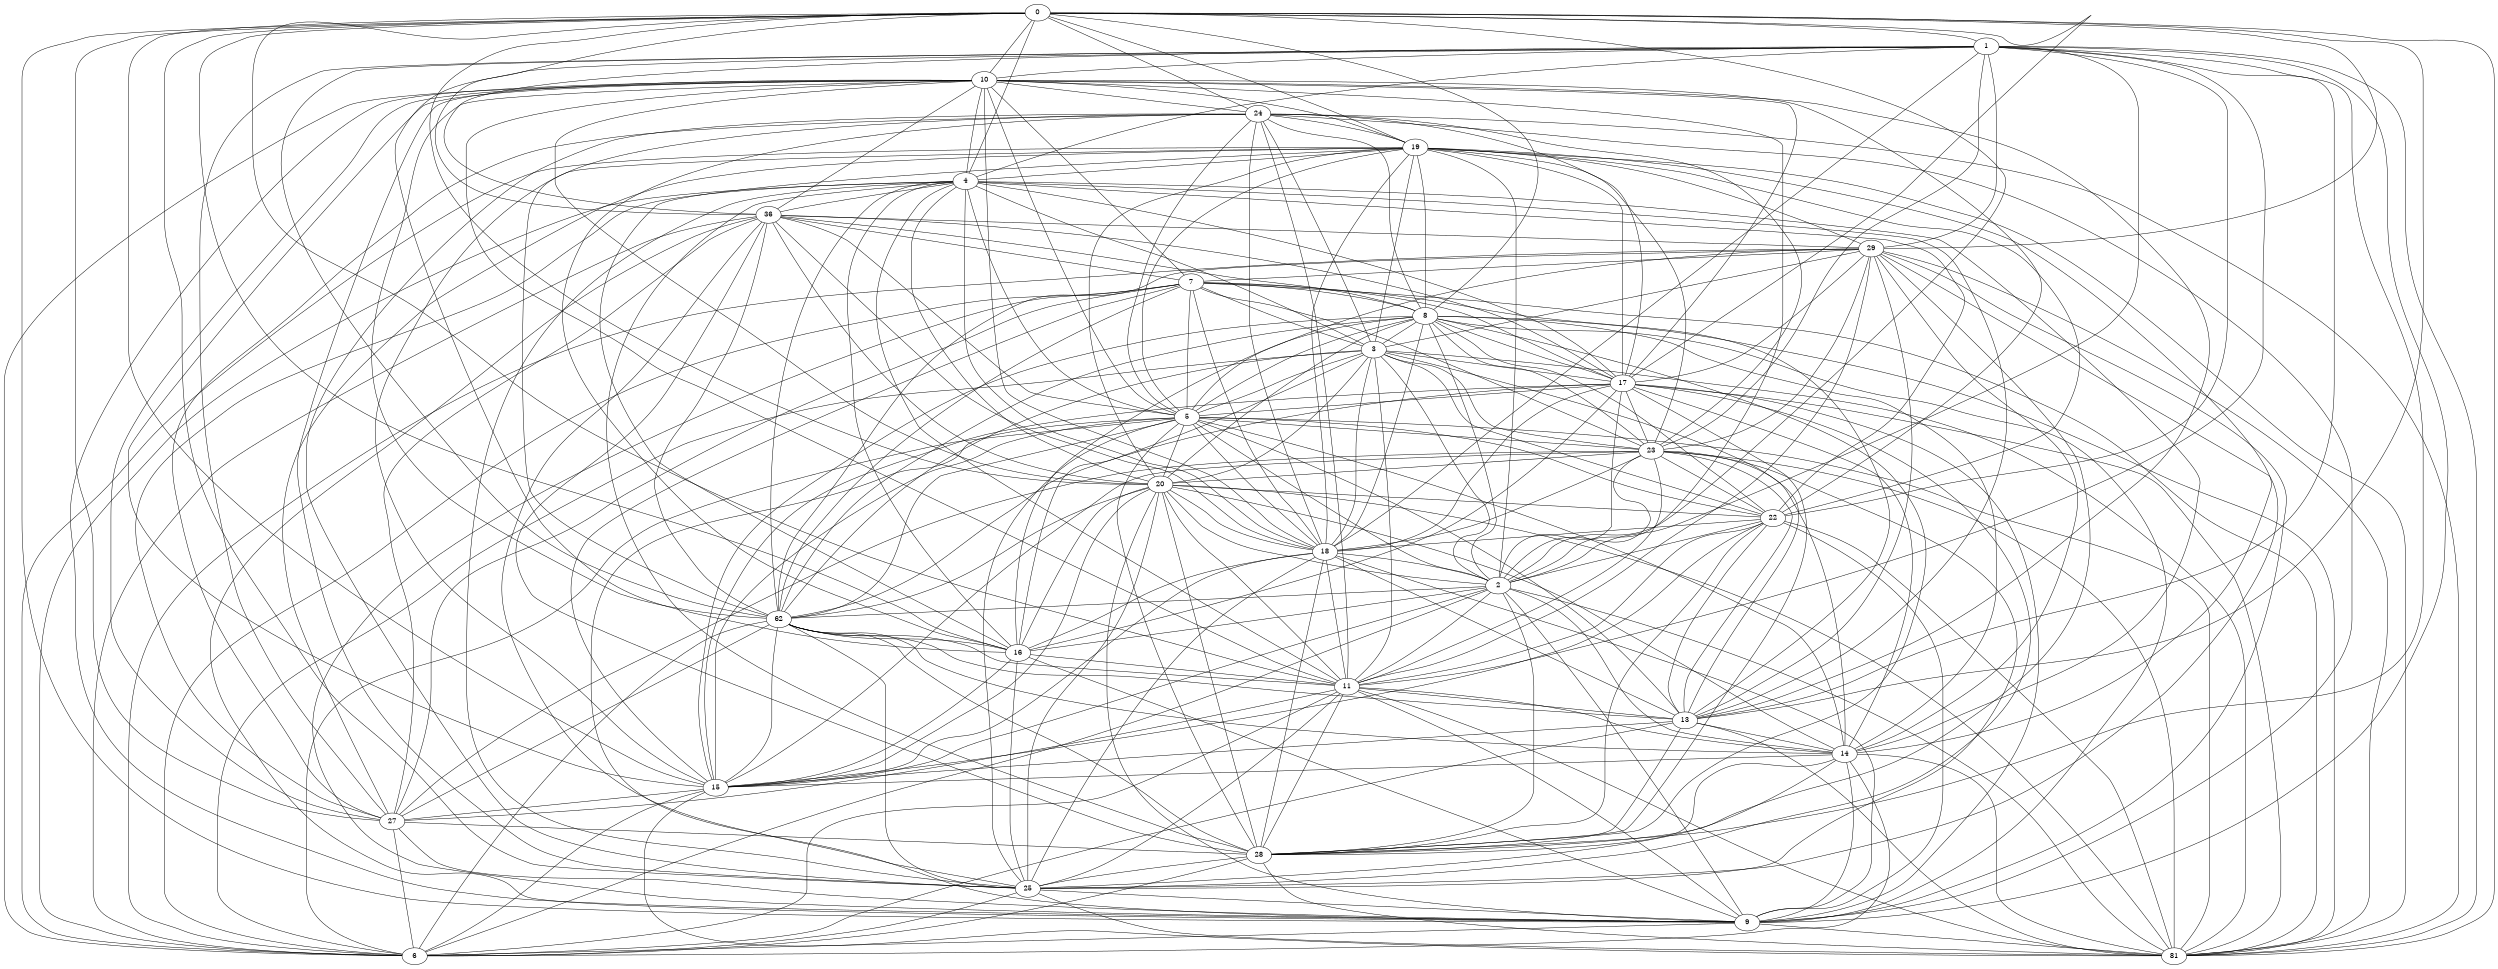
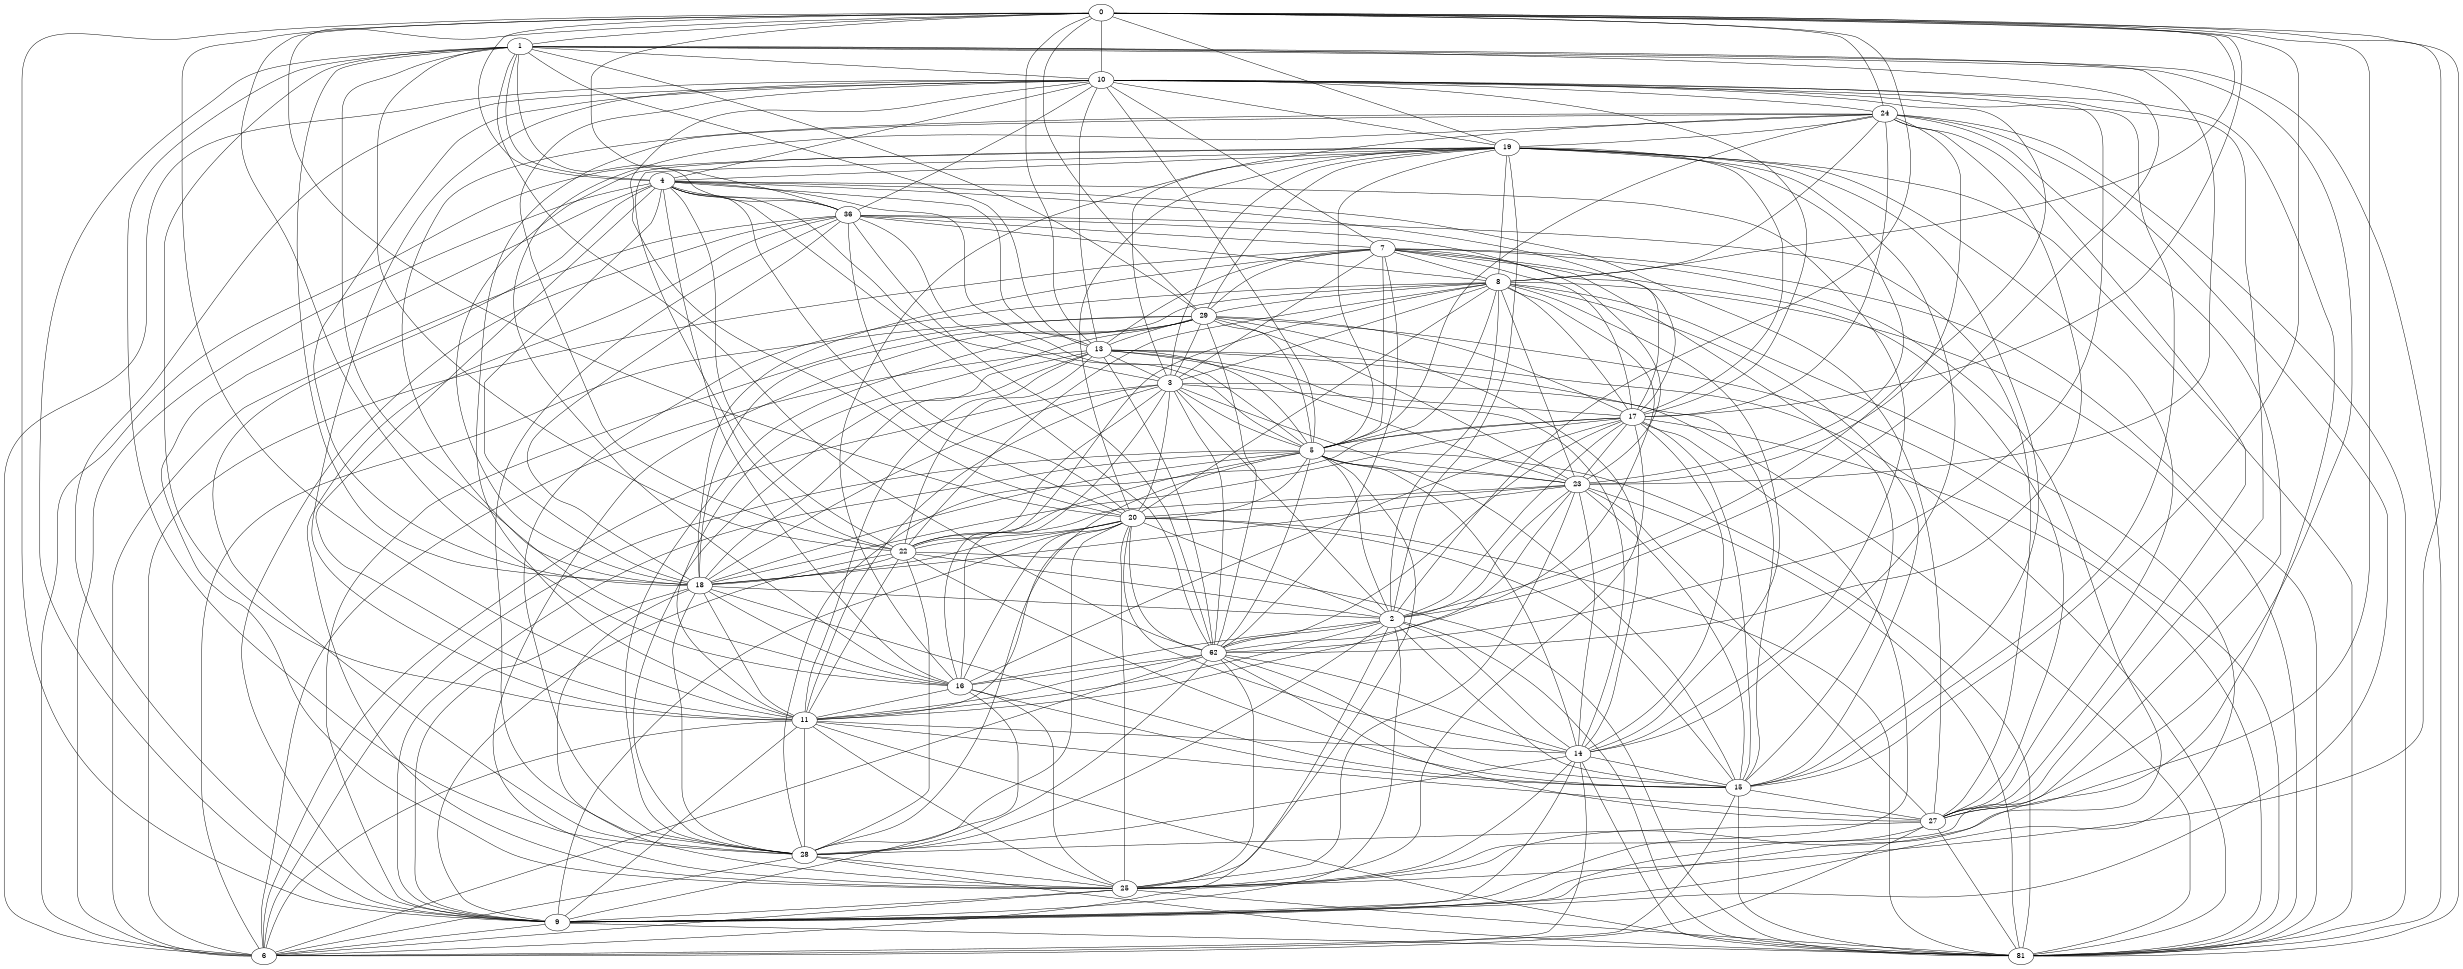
(1266, 230) -> (1350, 294)
none -> (1977, 889)
